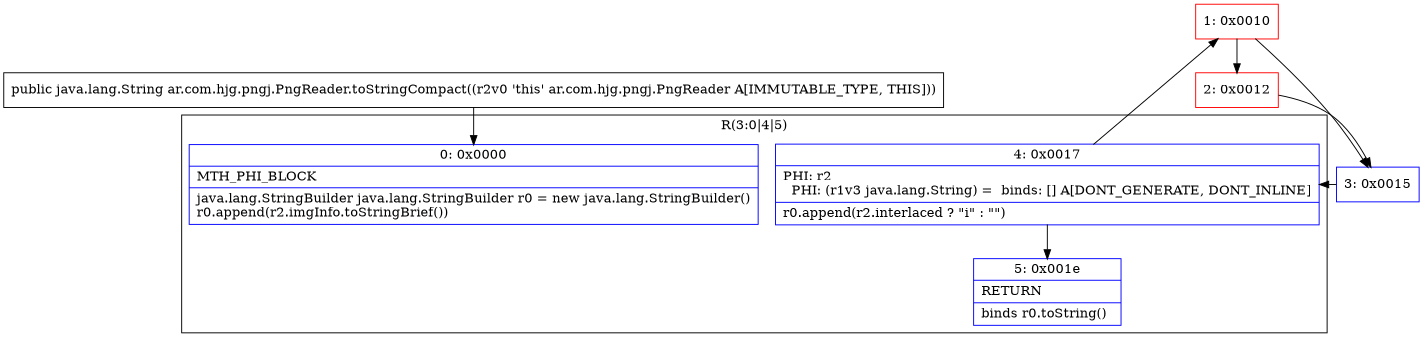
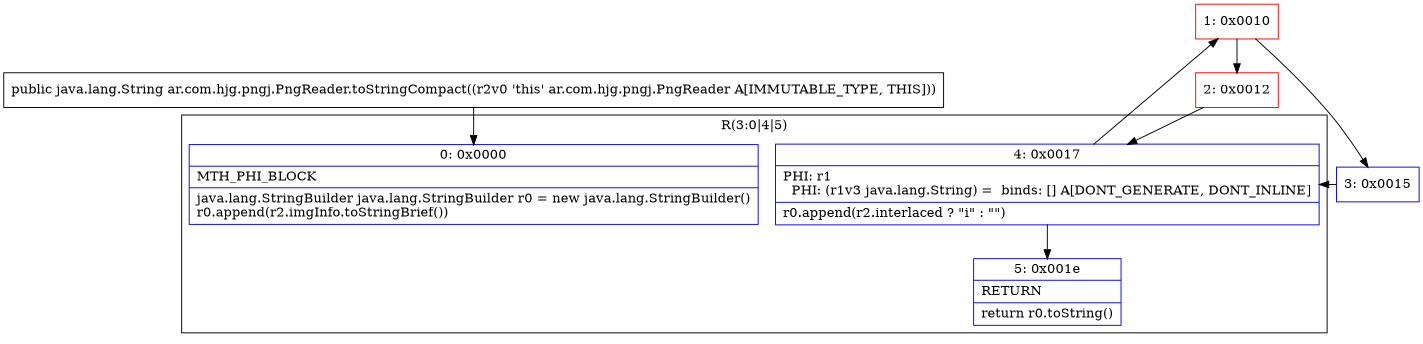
(1314, 106) -> (1170, 124)
(810, 177) -> (810, 177)
(1044, 314) -> (1047, 314)
